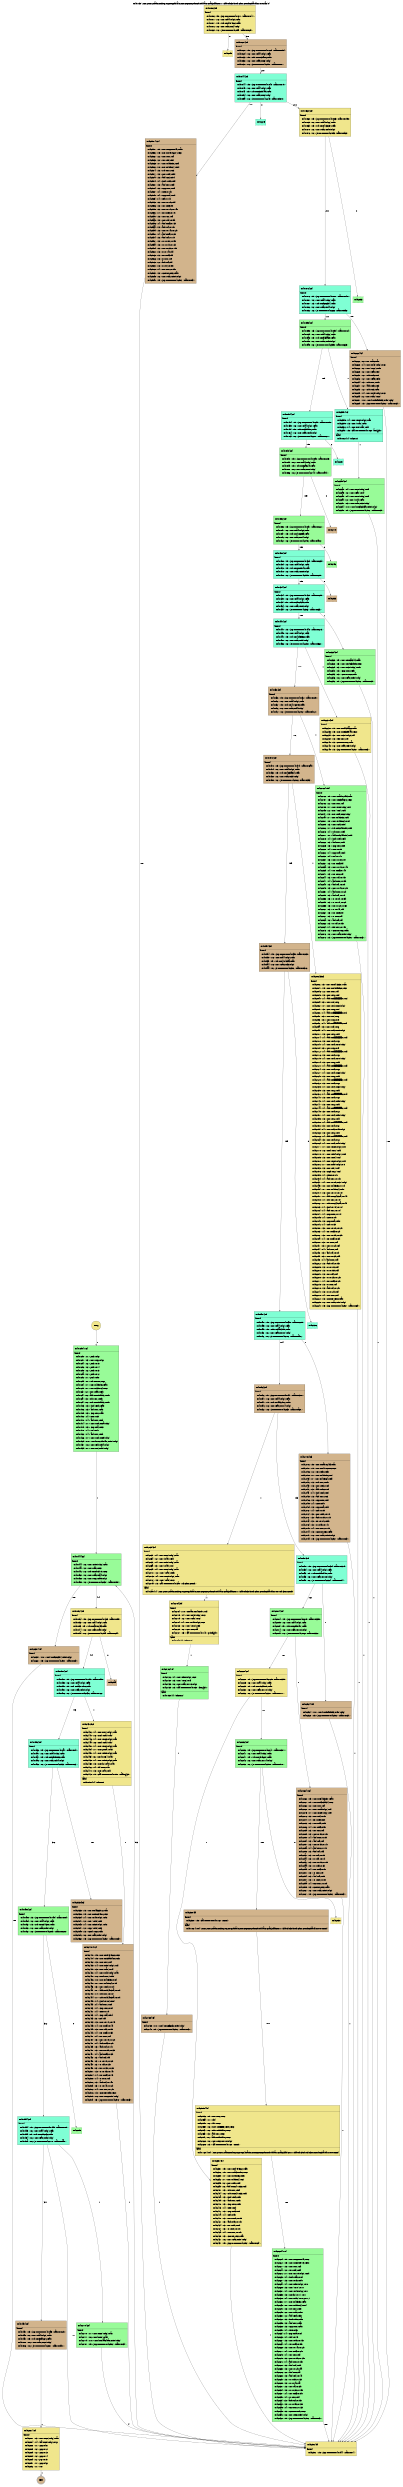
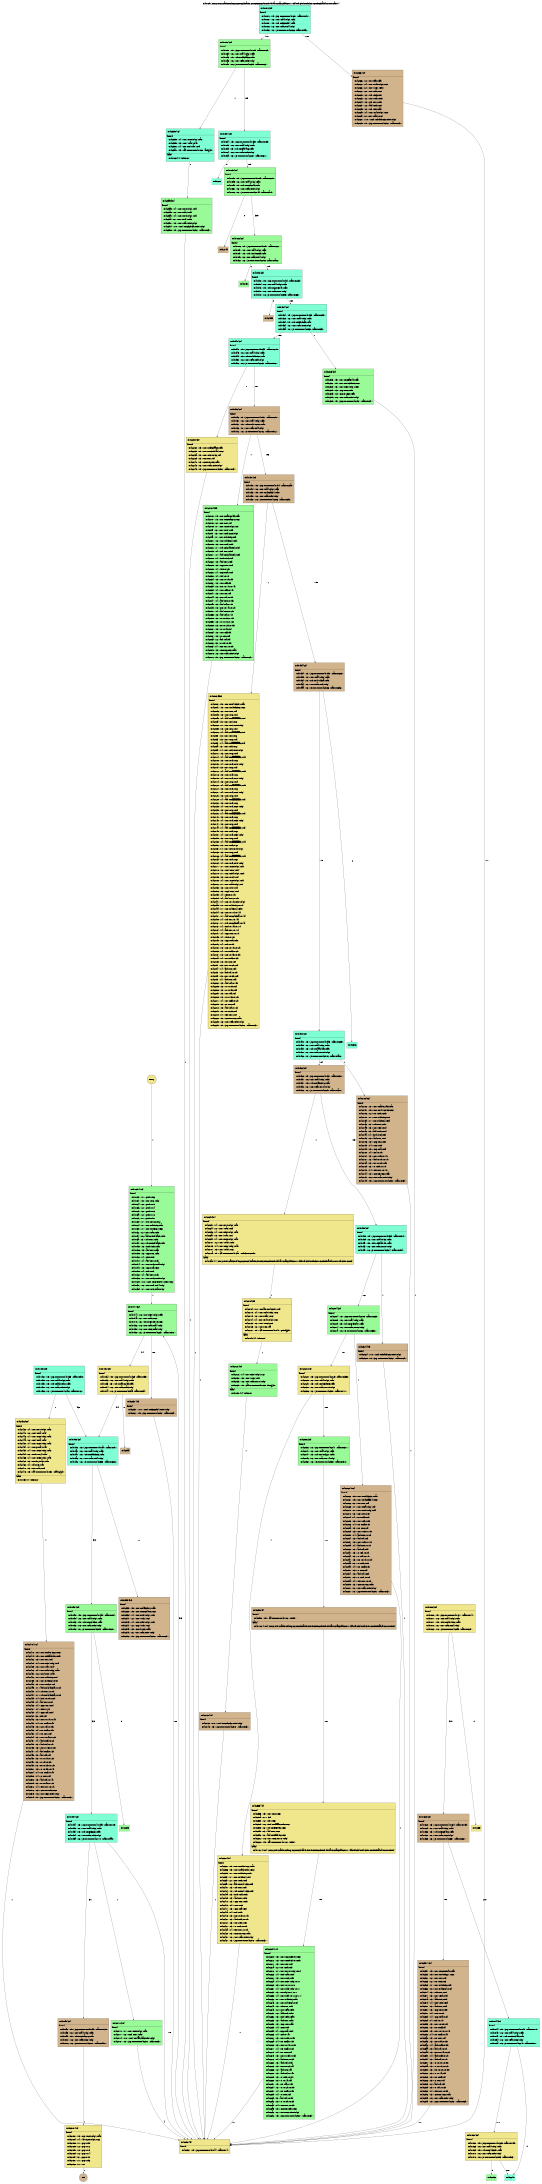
(224, 139) -> (443, 1901)
(325, 210) -> (504, 2167)
(306, 496) -> (256, 216)
(88, 1652) -> (108, 1415)
(336, 1921) -> none
